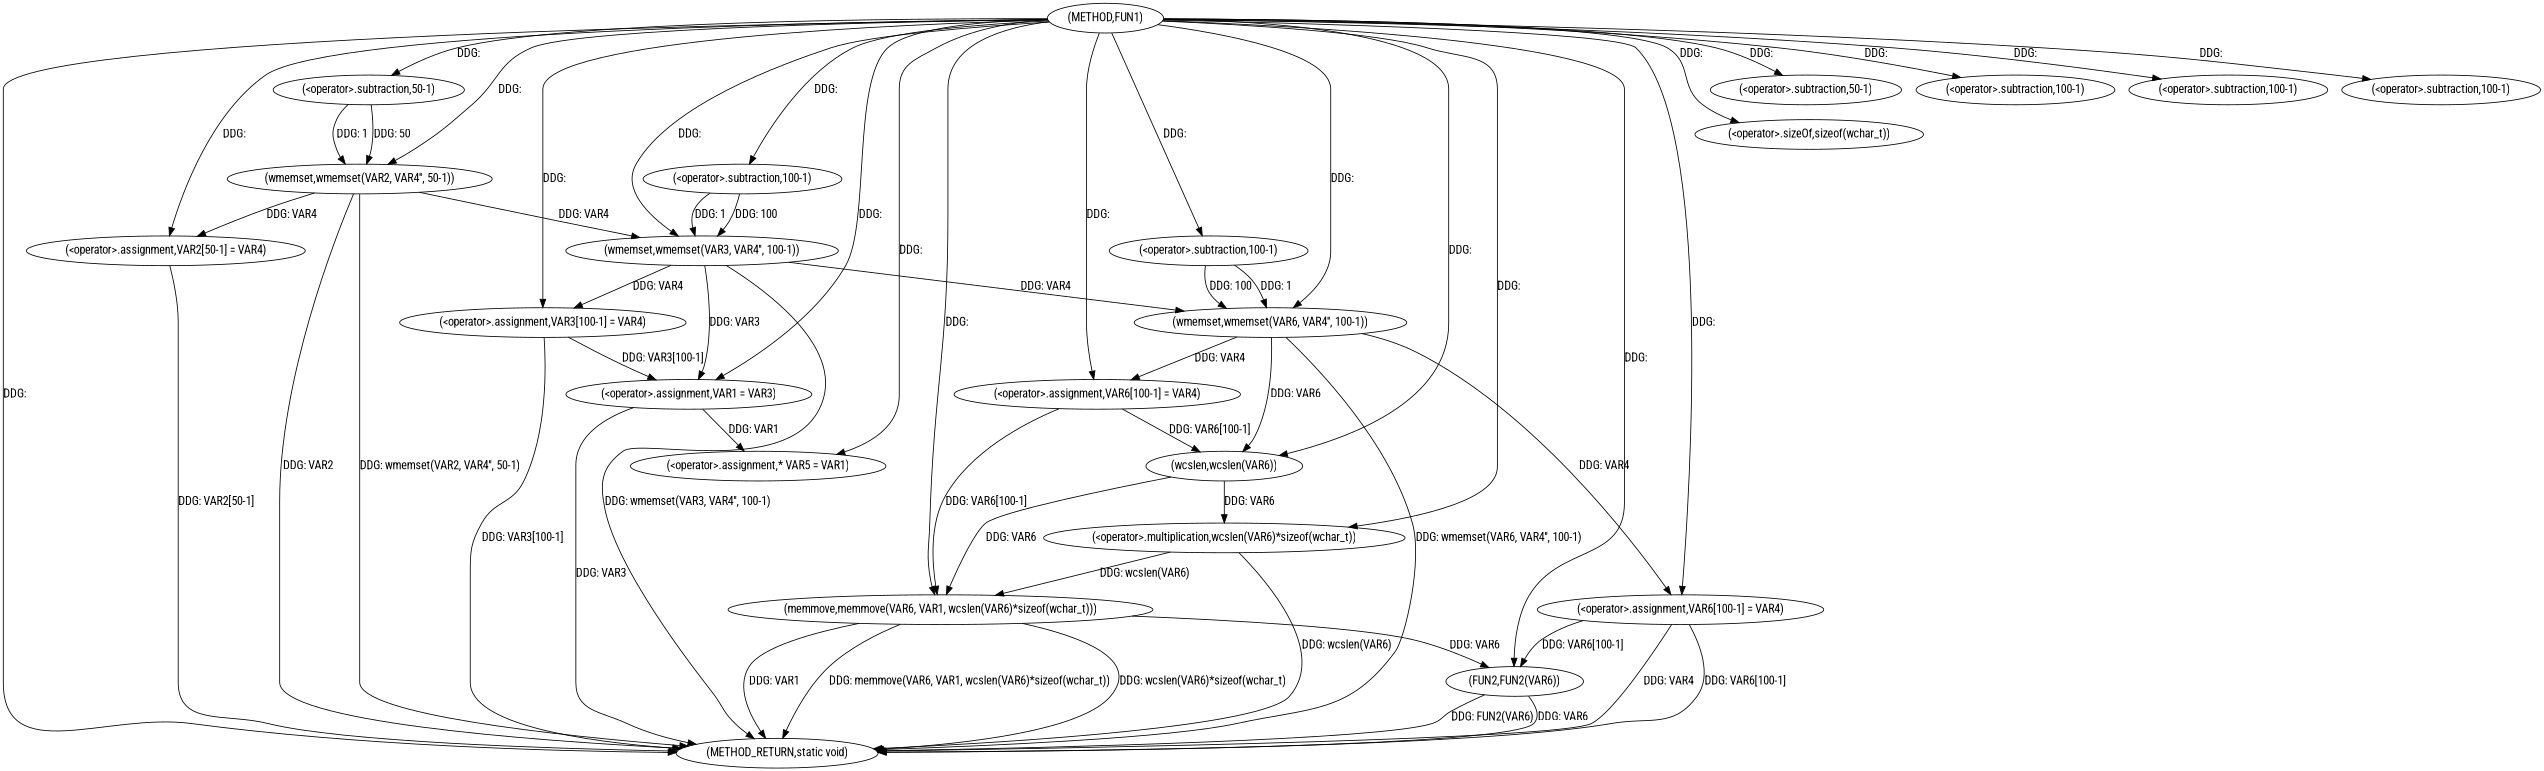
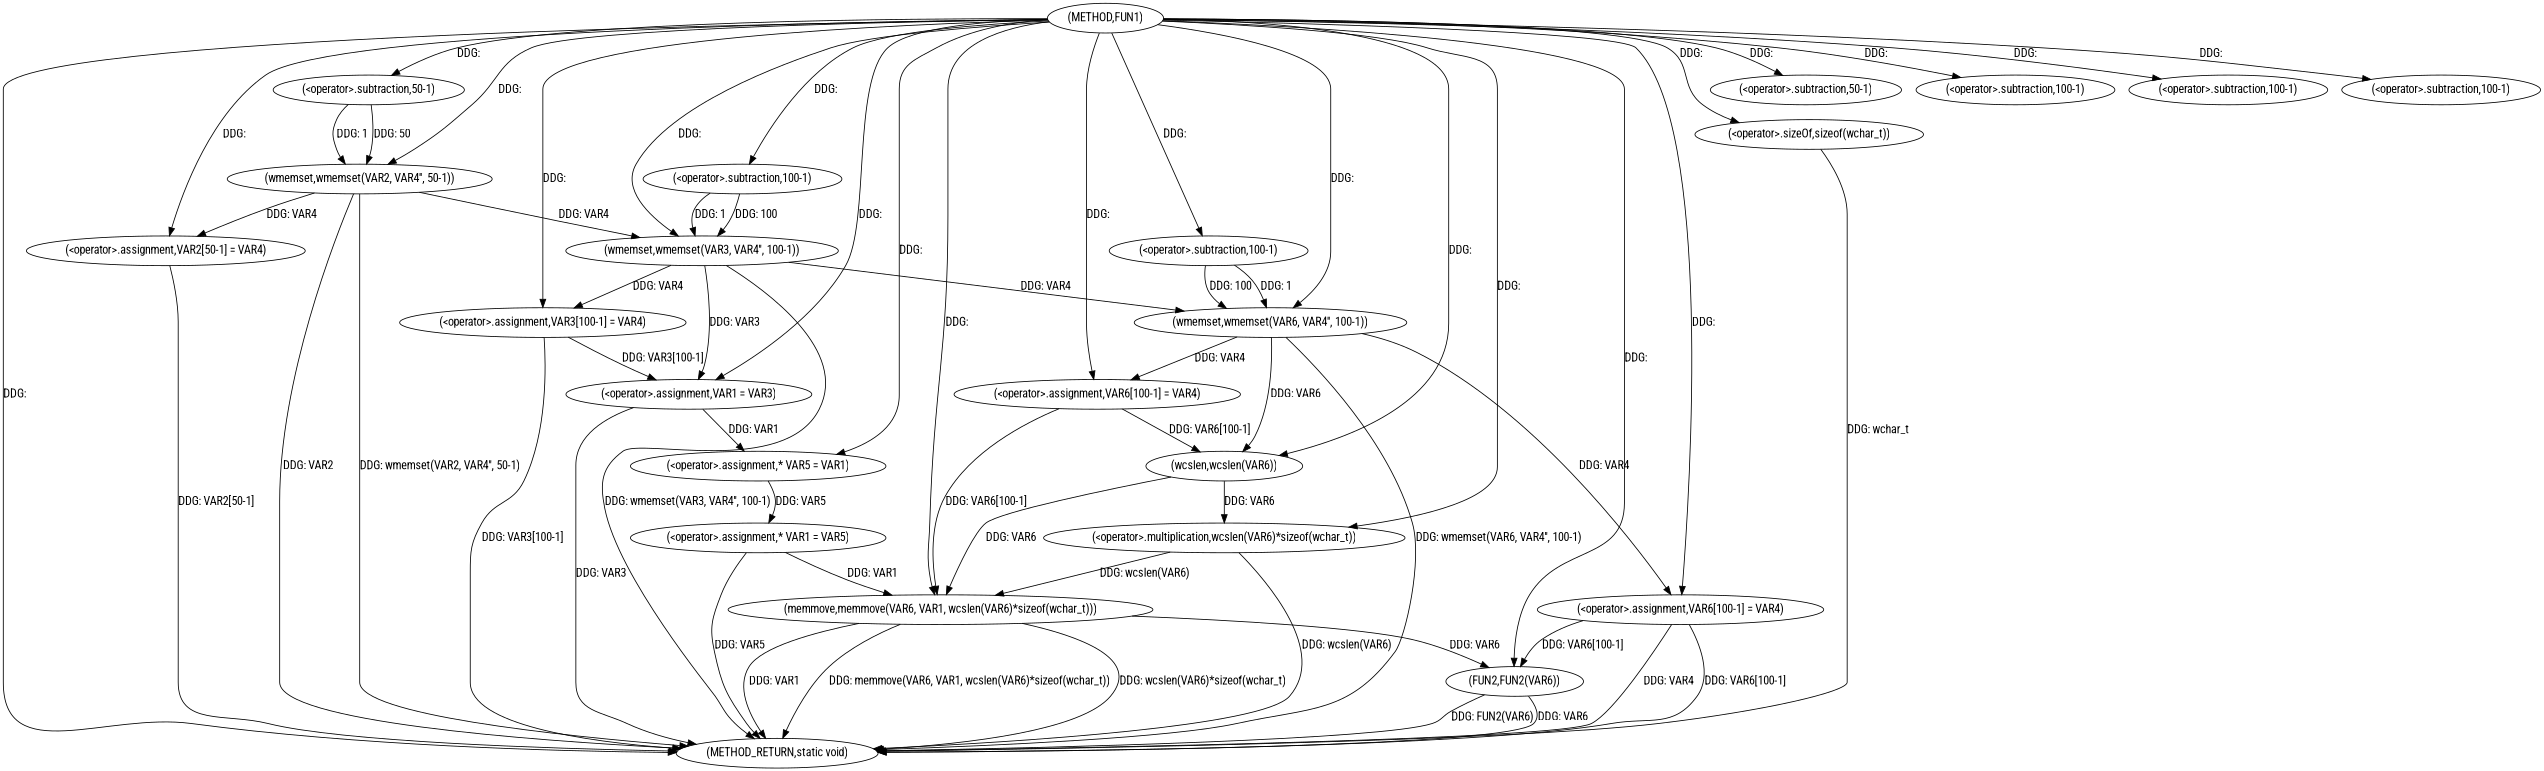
none -> (758, 538)
none -> (1676, 721)
